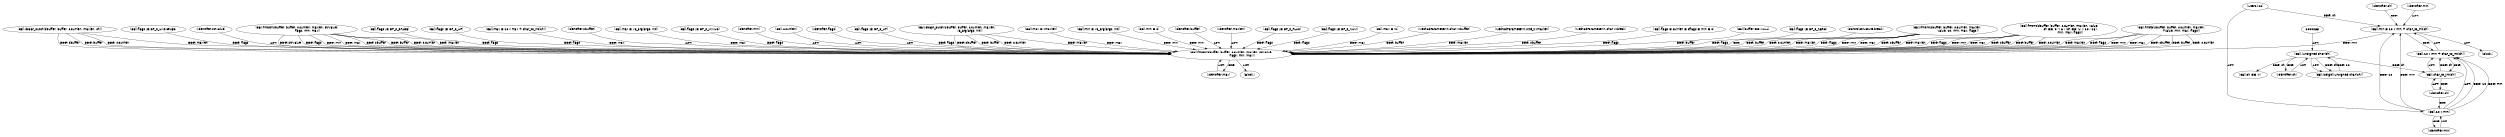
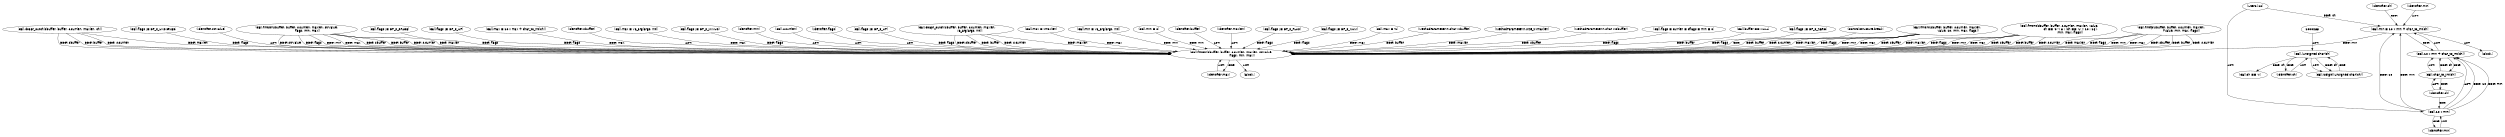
(1601, 29) -> (1601, 29)
(2376, 64) -> none
(2343, 65) -> (2343, 65)
